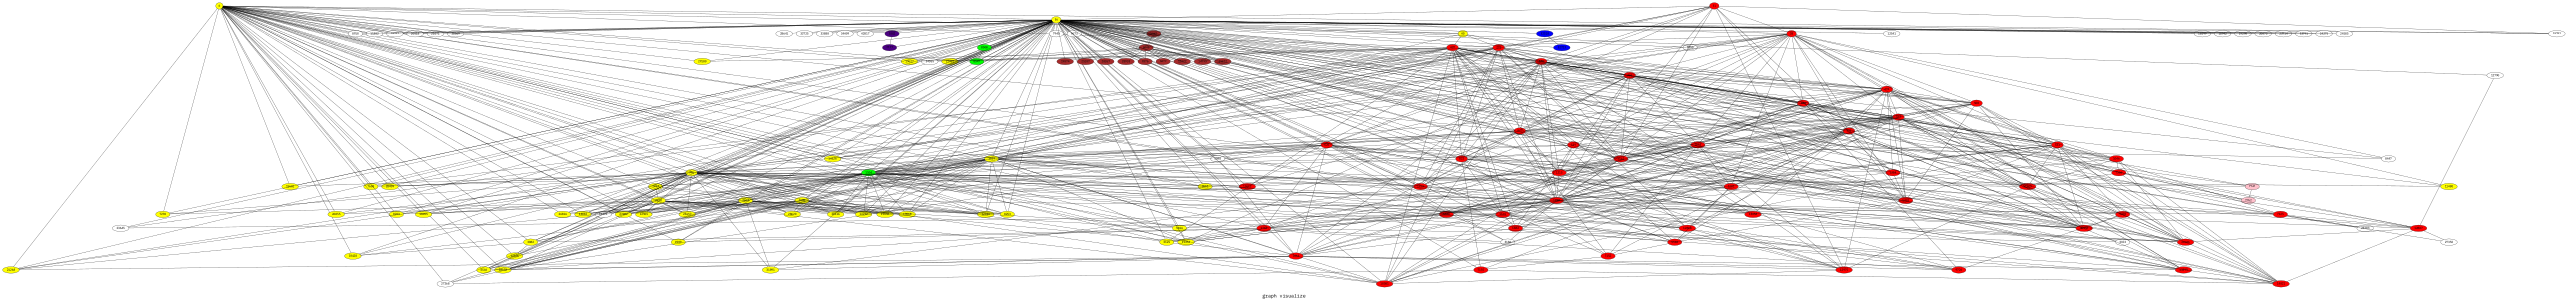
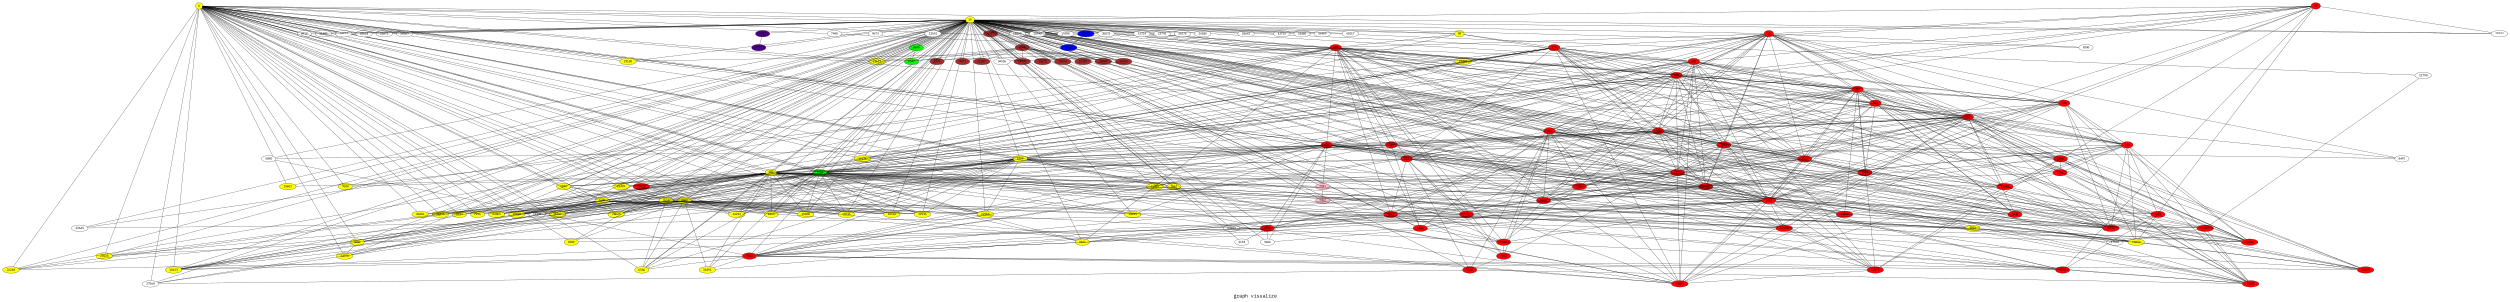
none -> (1371, 200)
